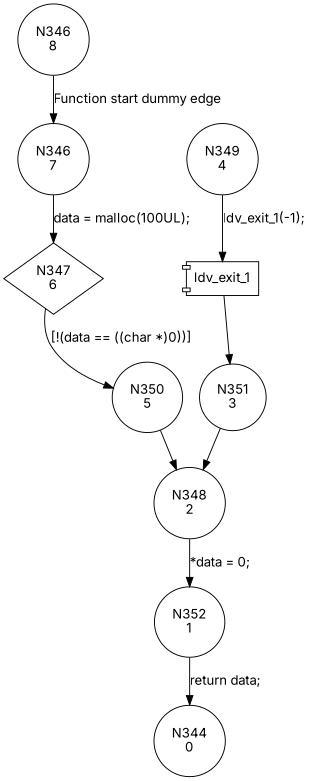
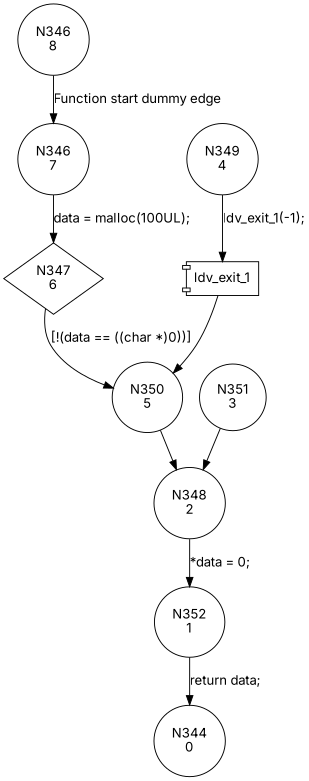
(227, 325) -> (203, 333)
